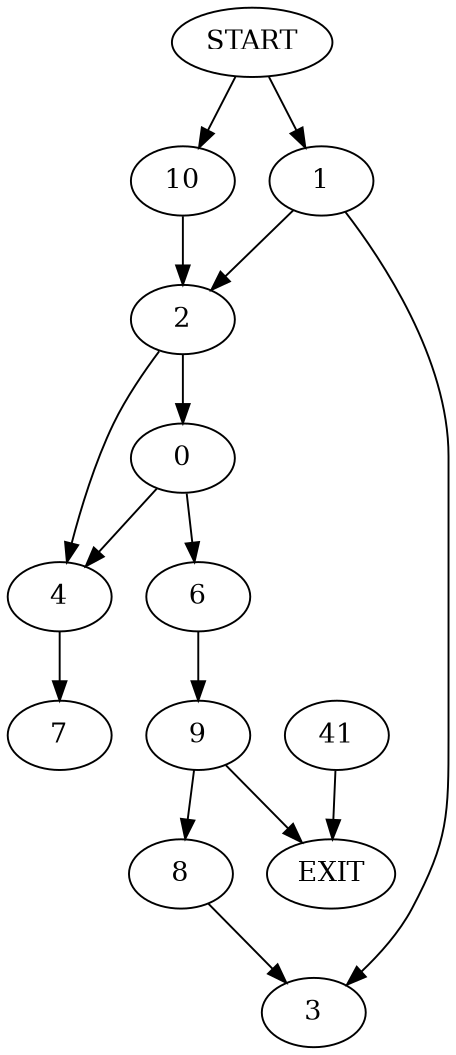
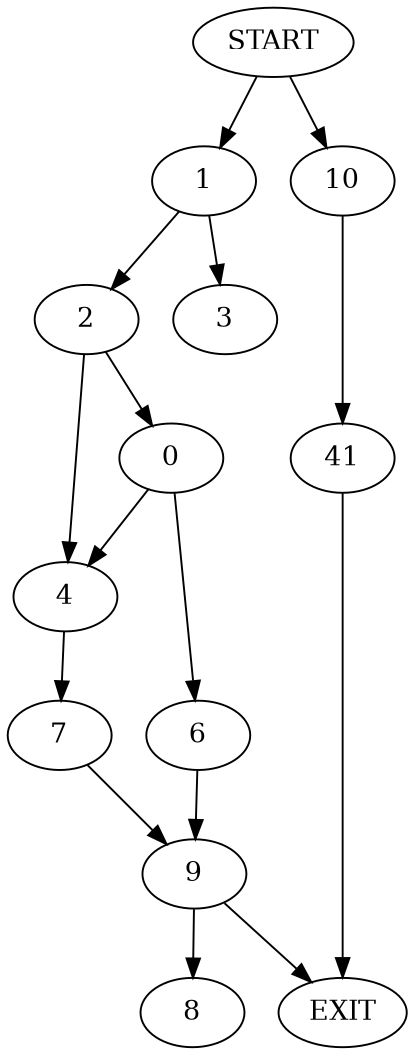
(183, 241) -> (343, 310)
none -> (120, 798)
(241, 936) -> none
